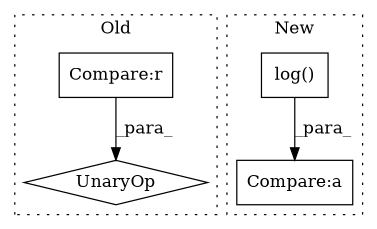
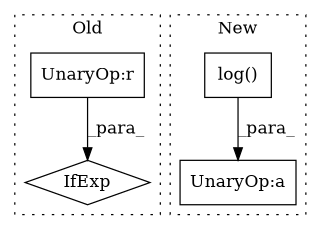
(116, 75) -> (88, 75)
(116, 183) -> (88, 183)
(295, 183) -> (238, 183)
